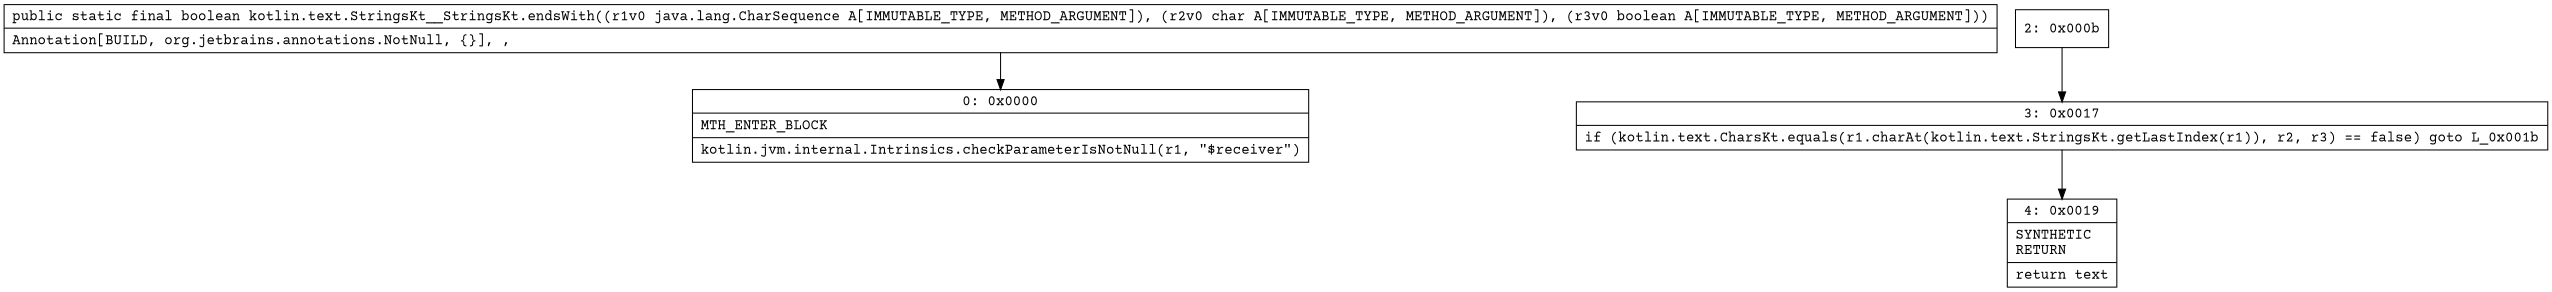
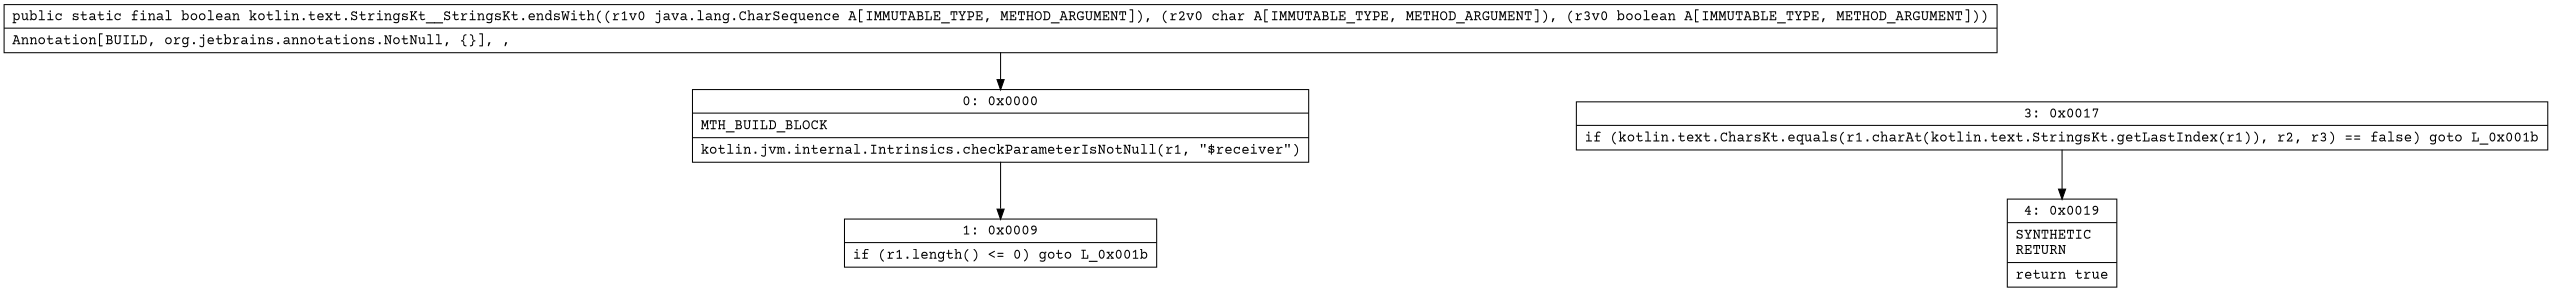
(2062, 29) -> none
(764, 125) -> (764, 125)
none -> (1001, 243)
(2062, 274) -> (2062, 274)
